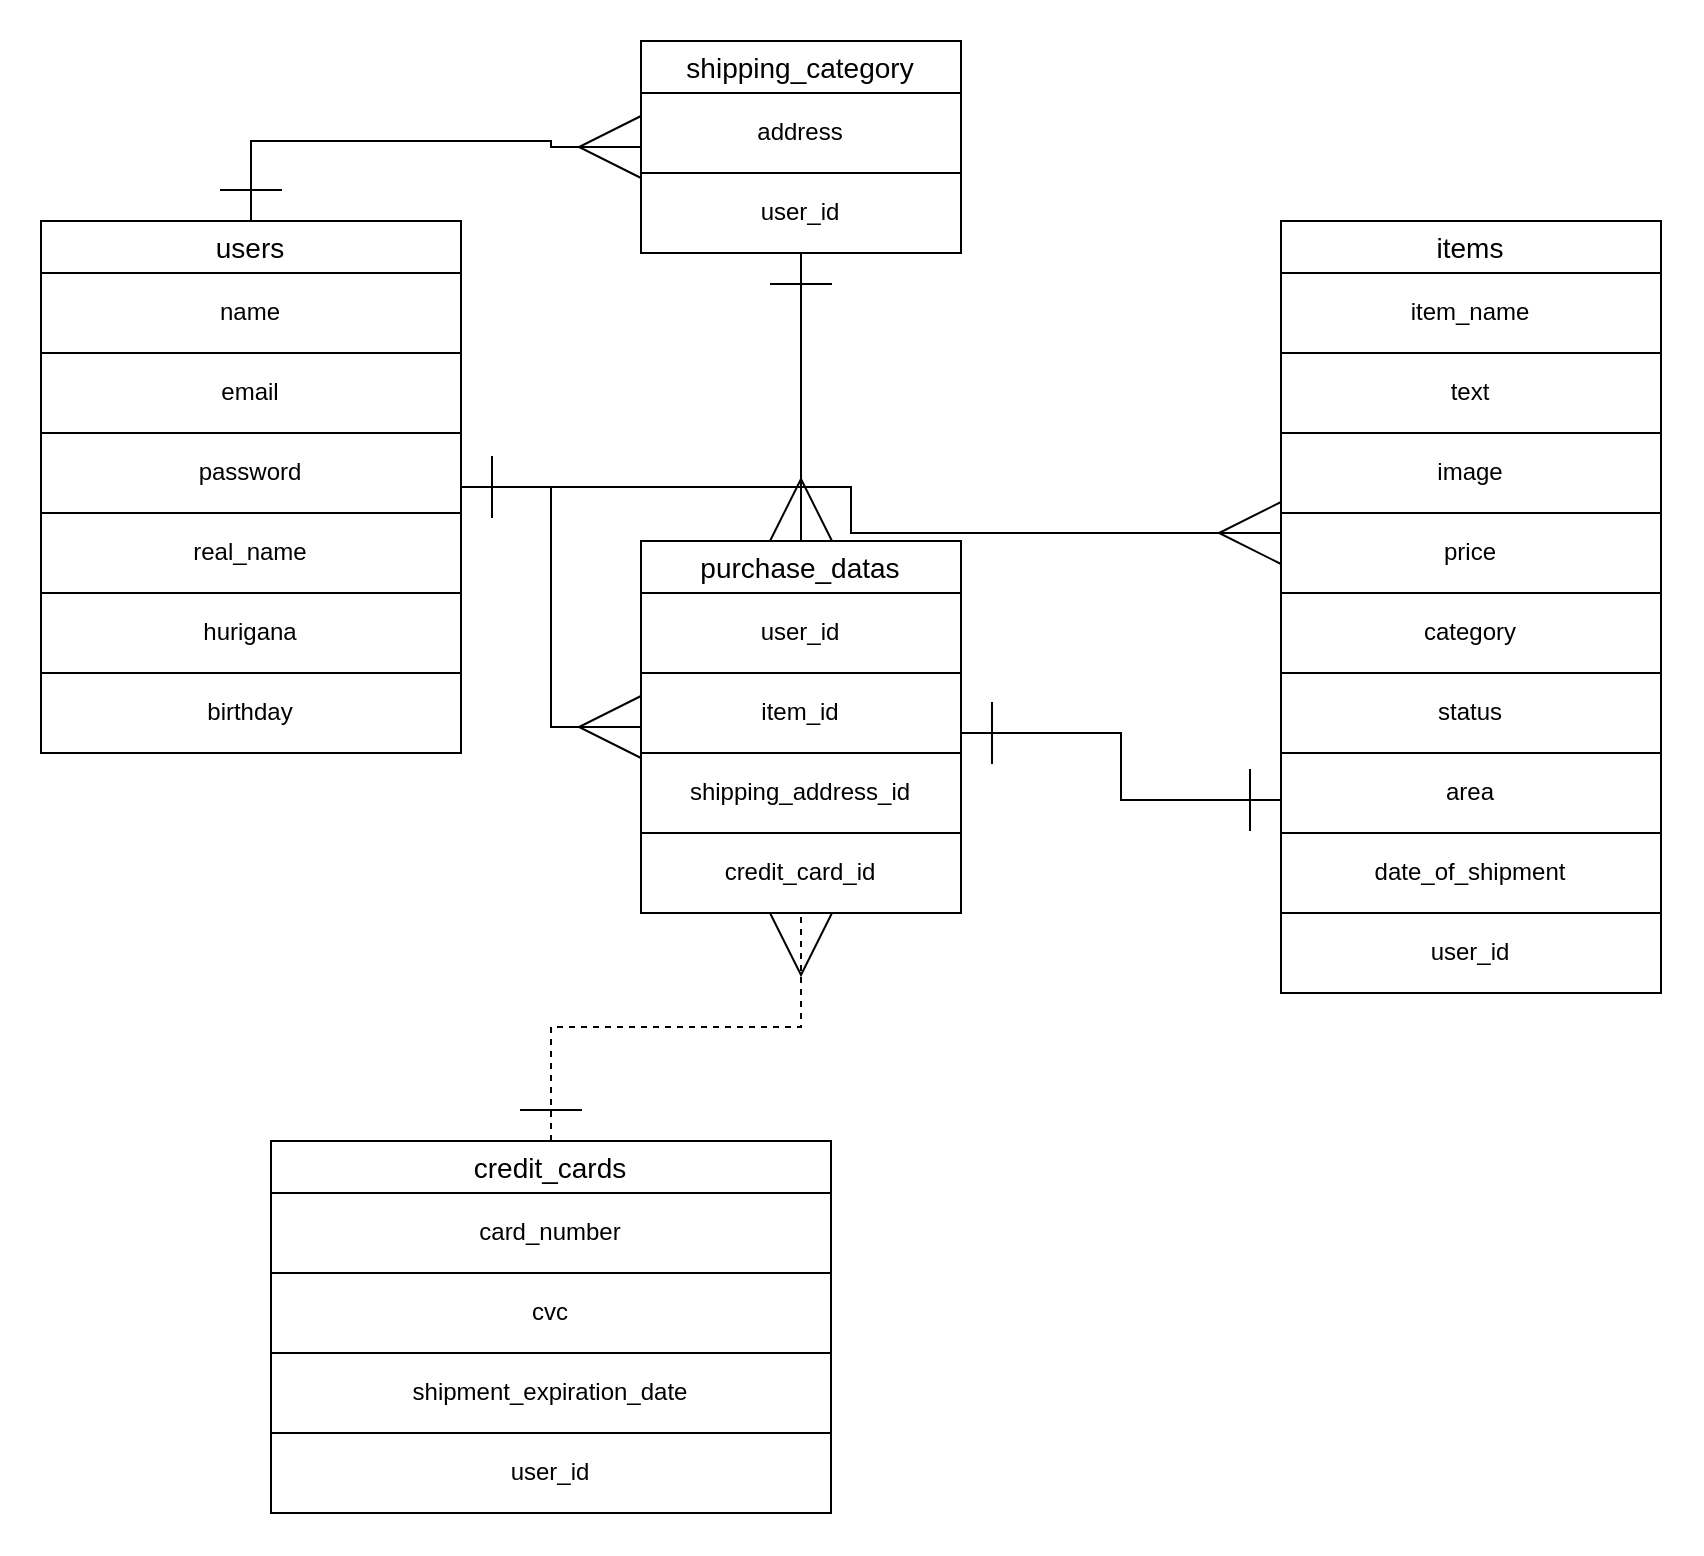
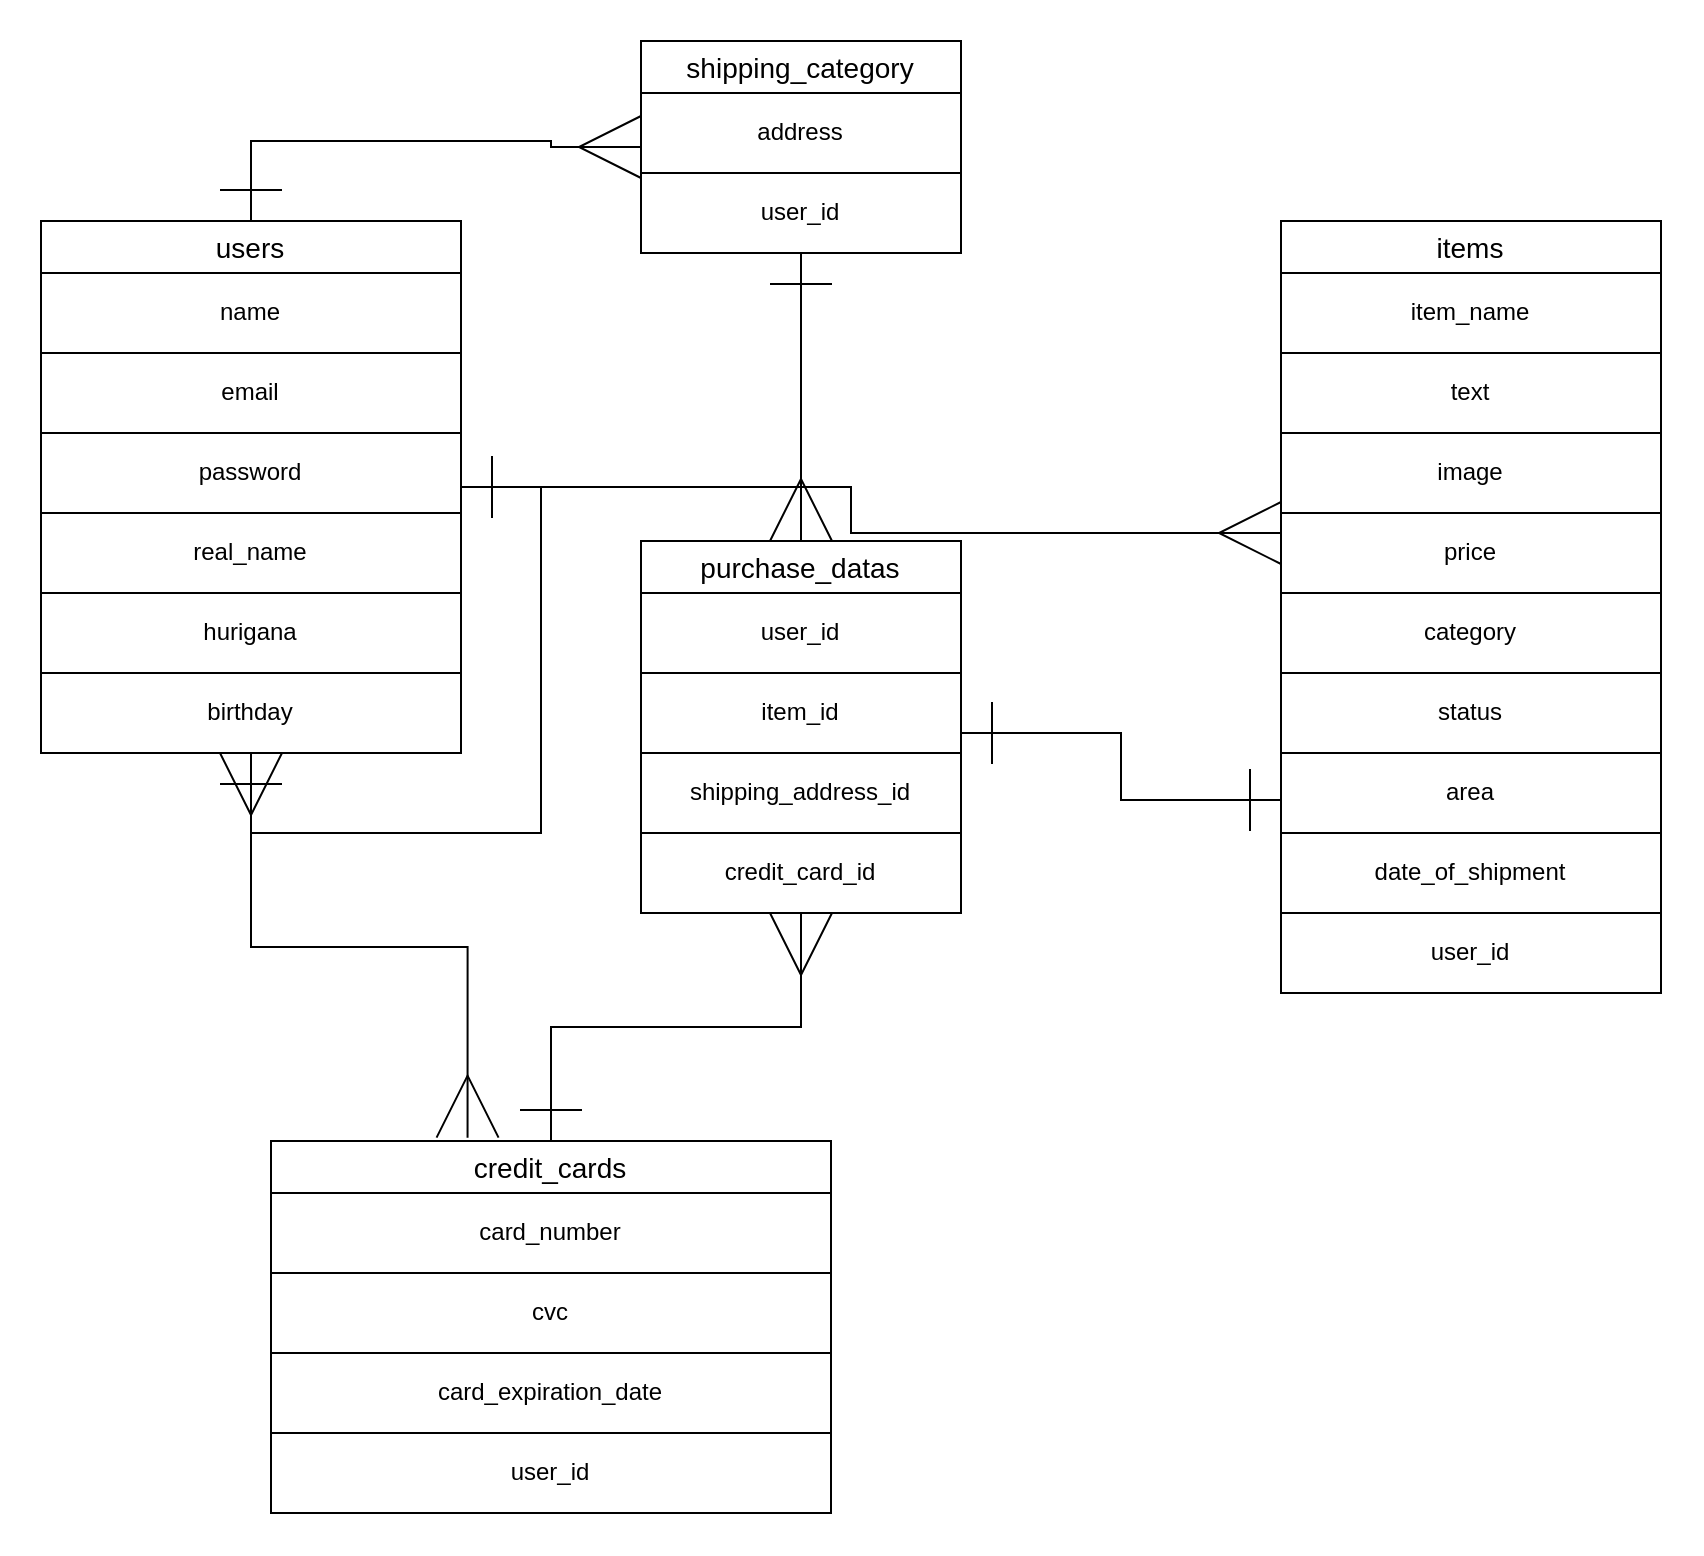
(551, 652) -> (541, 805)
none -> (398, 947)
(676, 1027) -> (676, 1027)
(551, 1393) -> (551, 1393)
